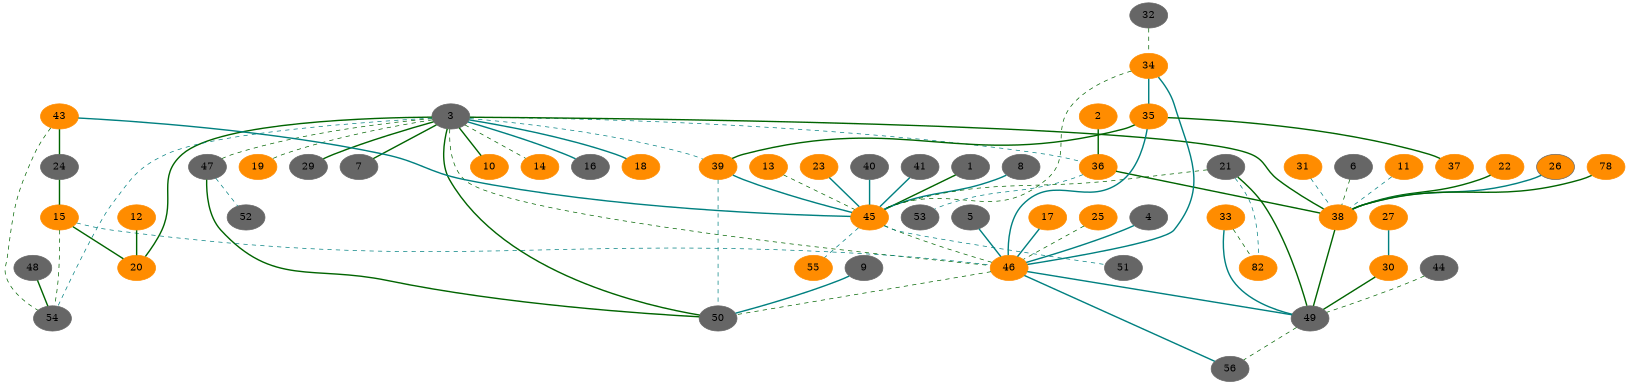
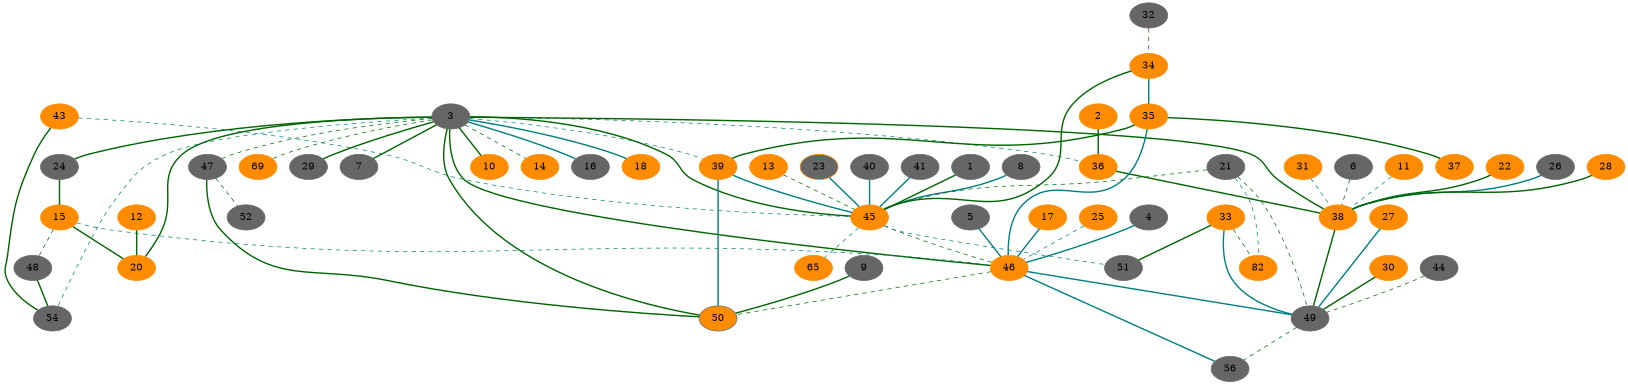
(59, 142) -> (207, 133)
none -> (666, 154)
(258, 167) -> (258, 167)
(819, 167) -> (819, 167)
(1556, 167) -> (1556, 167)
(1606, 167) -> (1606, 167)
(1045, 180) -> (1045, 180)
(482, 183) -> (482, 183)
(227, 192) -> (227, 192)
(920, 217) -> none
(12, 222) -> (12, 222)
(1178, 224) -> none
(698, 232) -> (698, 232)
(1281, 236) -> (1281, 236)
(718, 243) -> (718, 243)
(1054, 243) -> (1054, 243)
none -> (1175, 243)
(1389, 243) -> (1349, 268)
(59, 268) -> (46, 243)
(813, 268) -> (813, 268)
(793, 296) -> (793, 296)
(718, 318) -> (718, 318)
